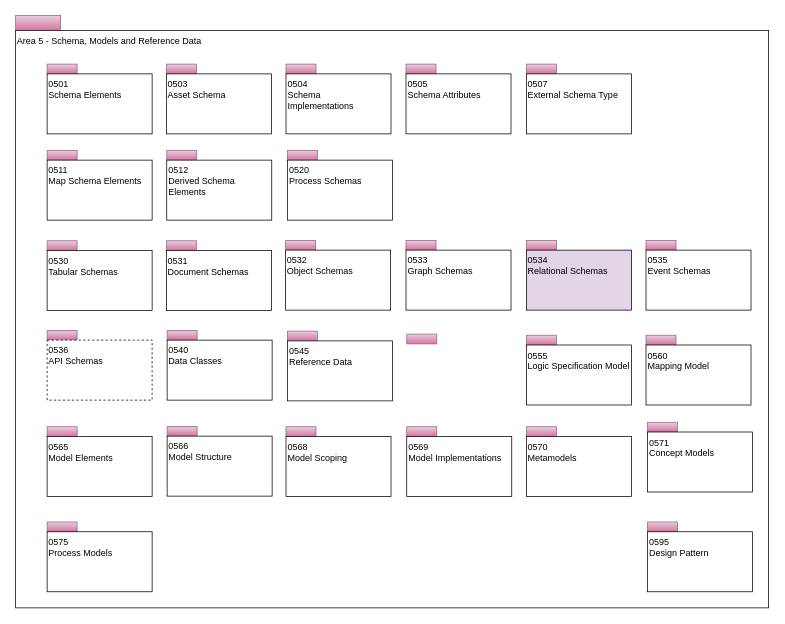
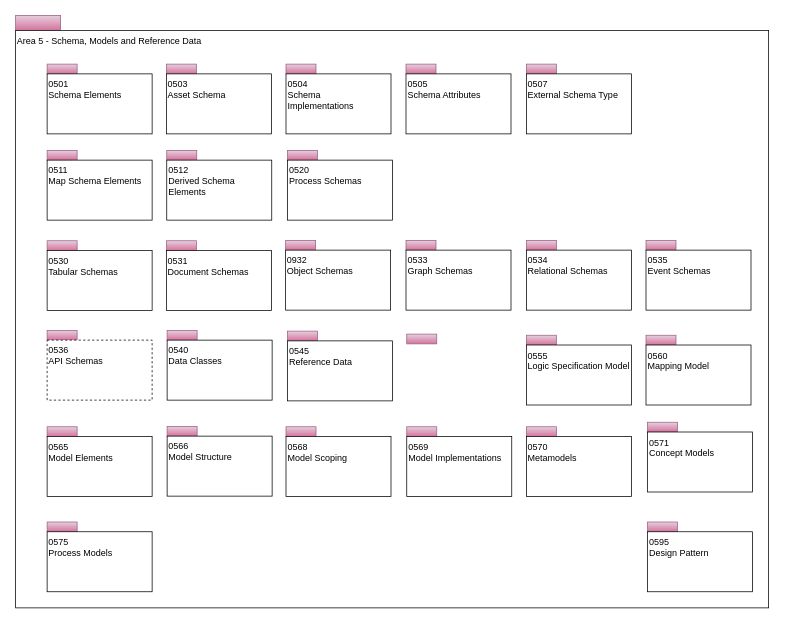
(321, 266) -> (321, 266)
(579, 280) -> (579, 280)
